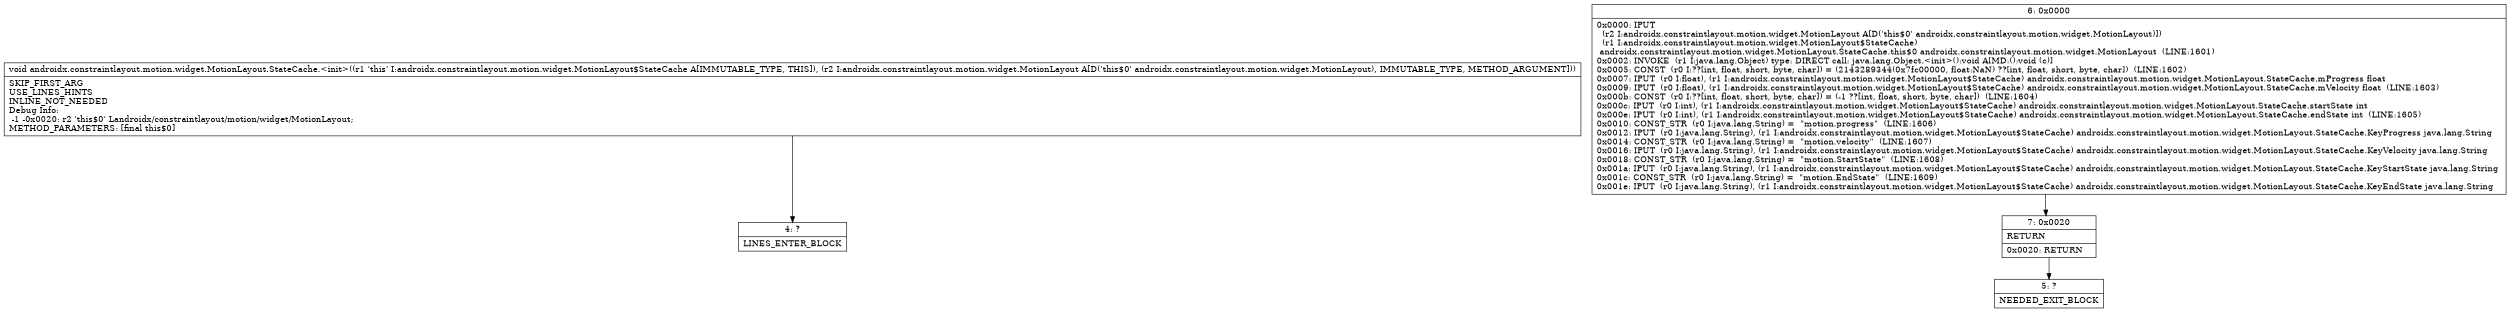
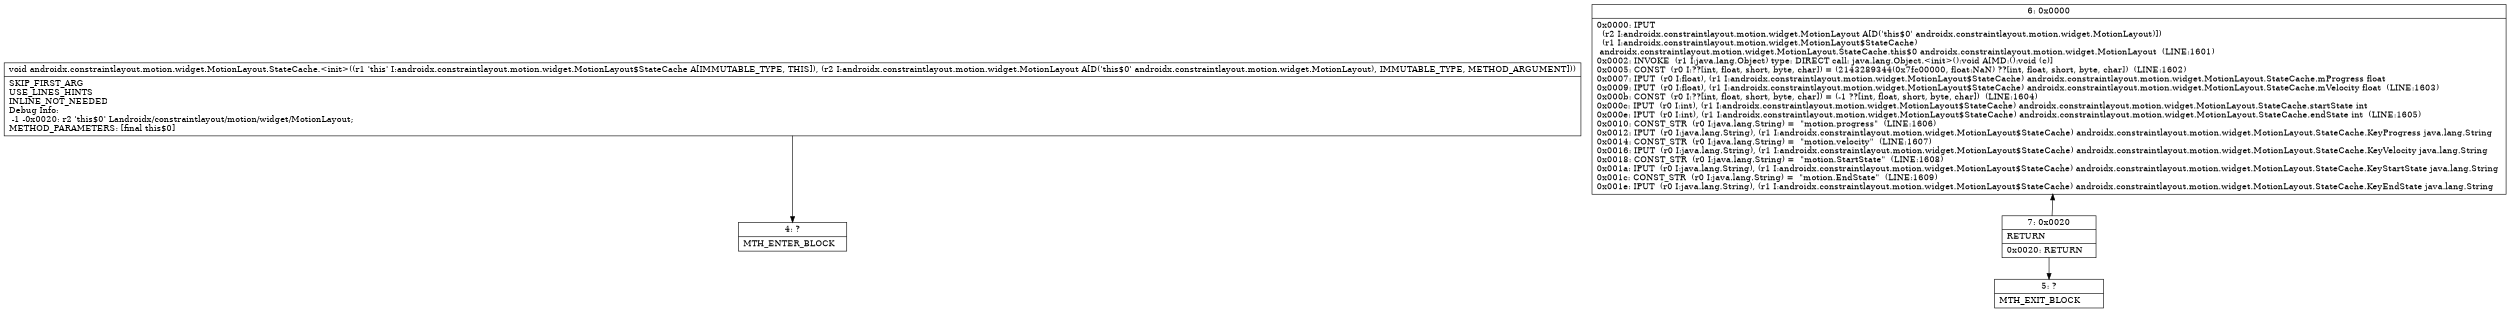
(2045, 202) -> (2052, 208)
(793, 244) -> (789, 244)
(2049, 301) -> (2040, 301)
